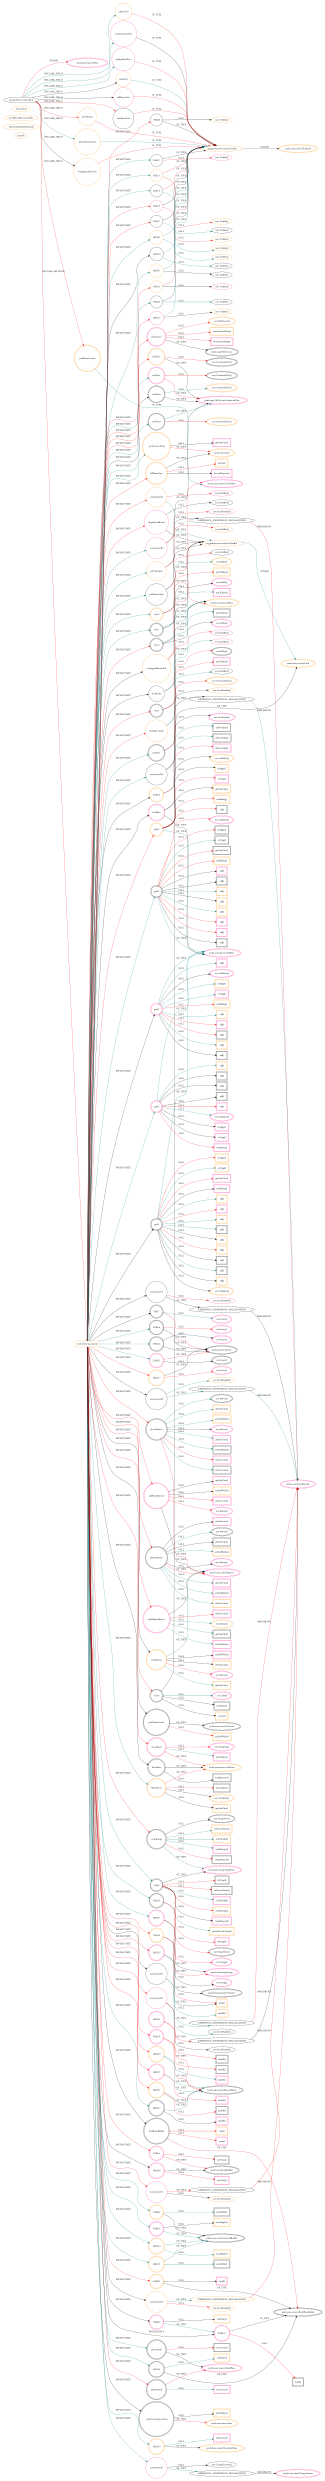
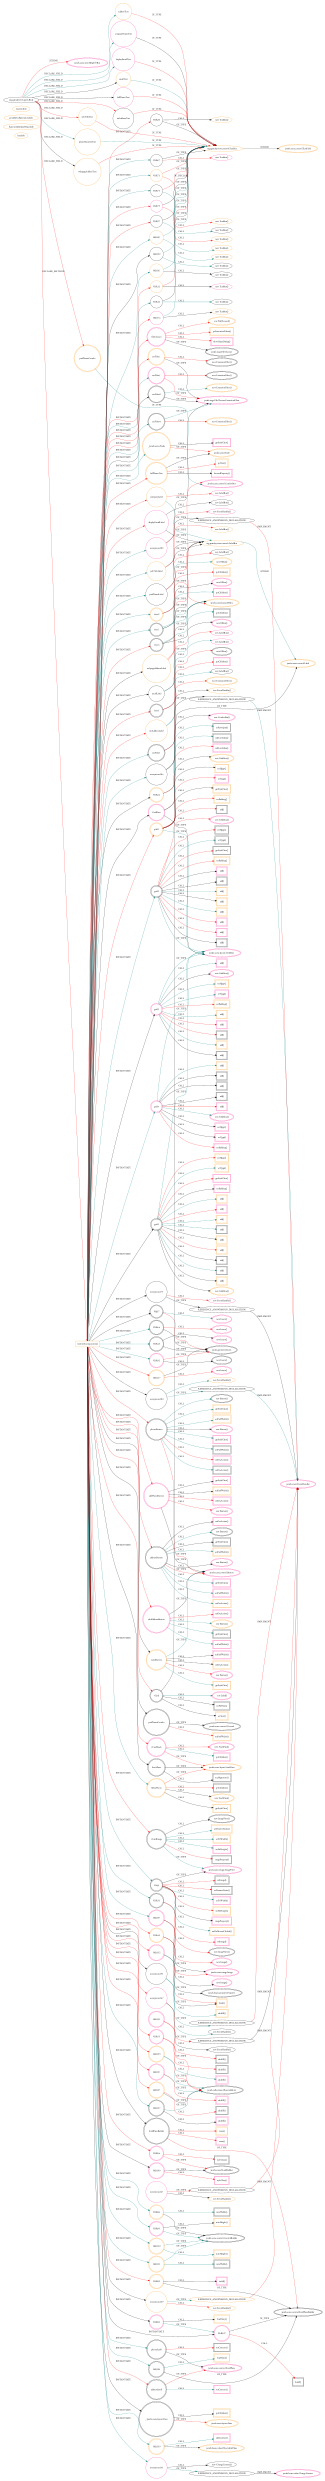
(87, 63) -> (87, 63)
(181, 176) -> (181, 176)
(94, 1779) -> none
